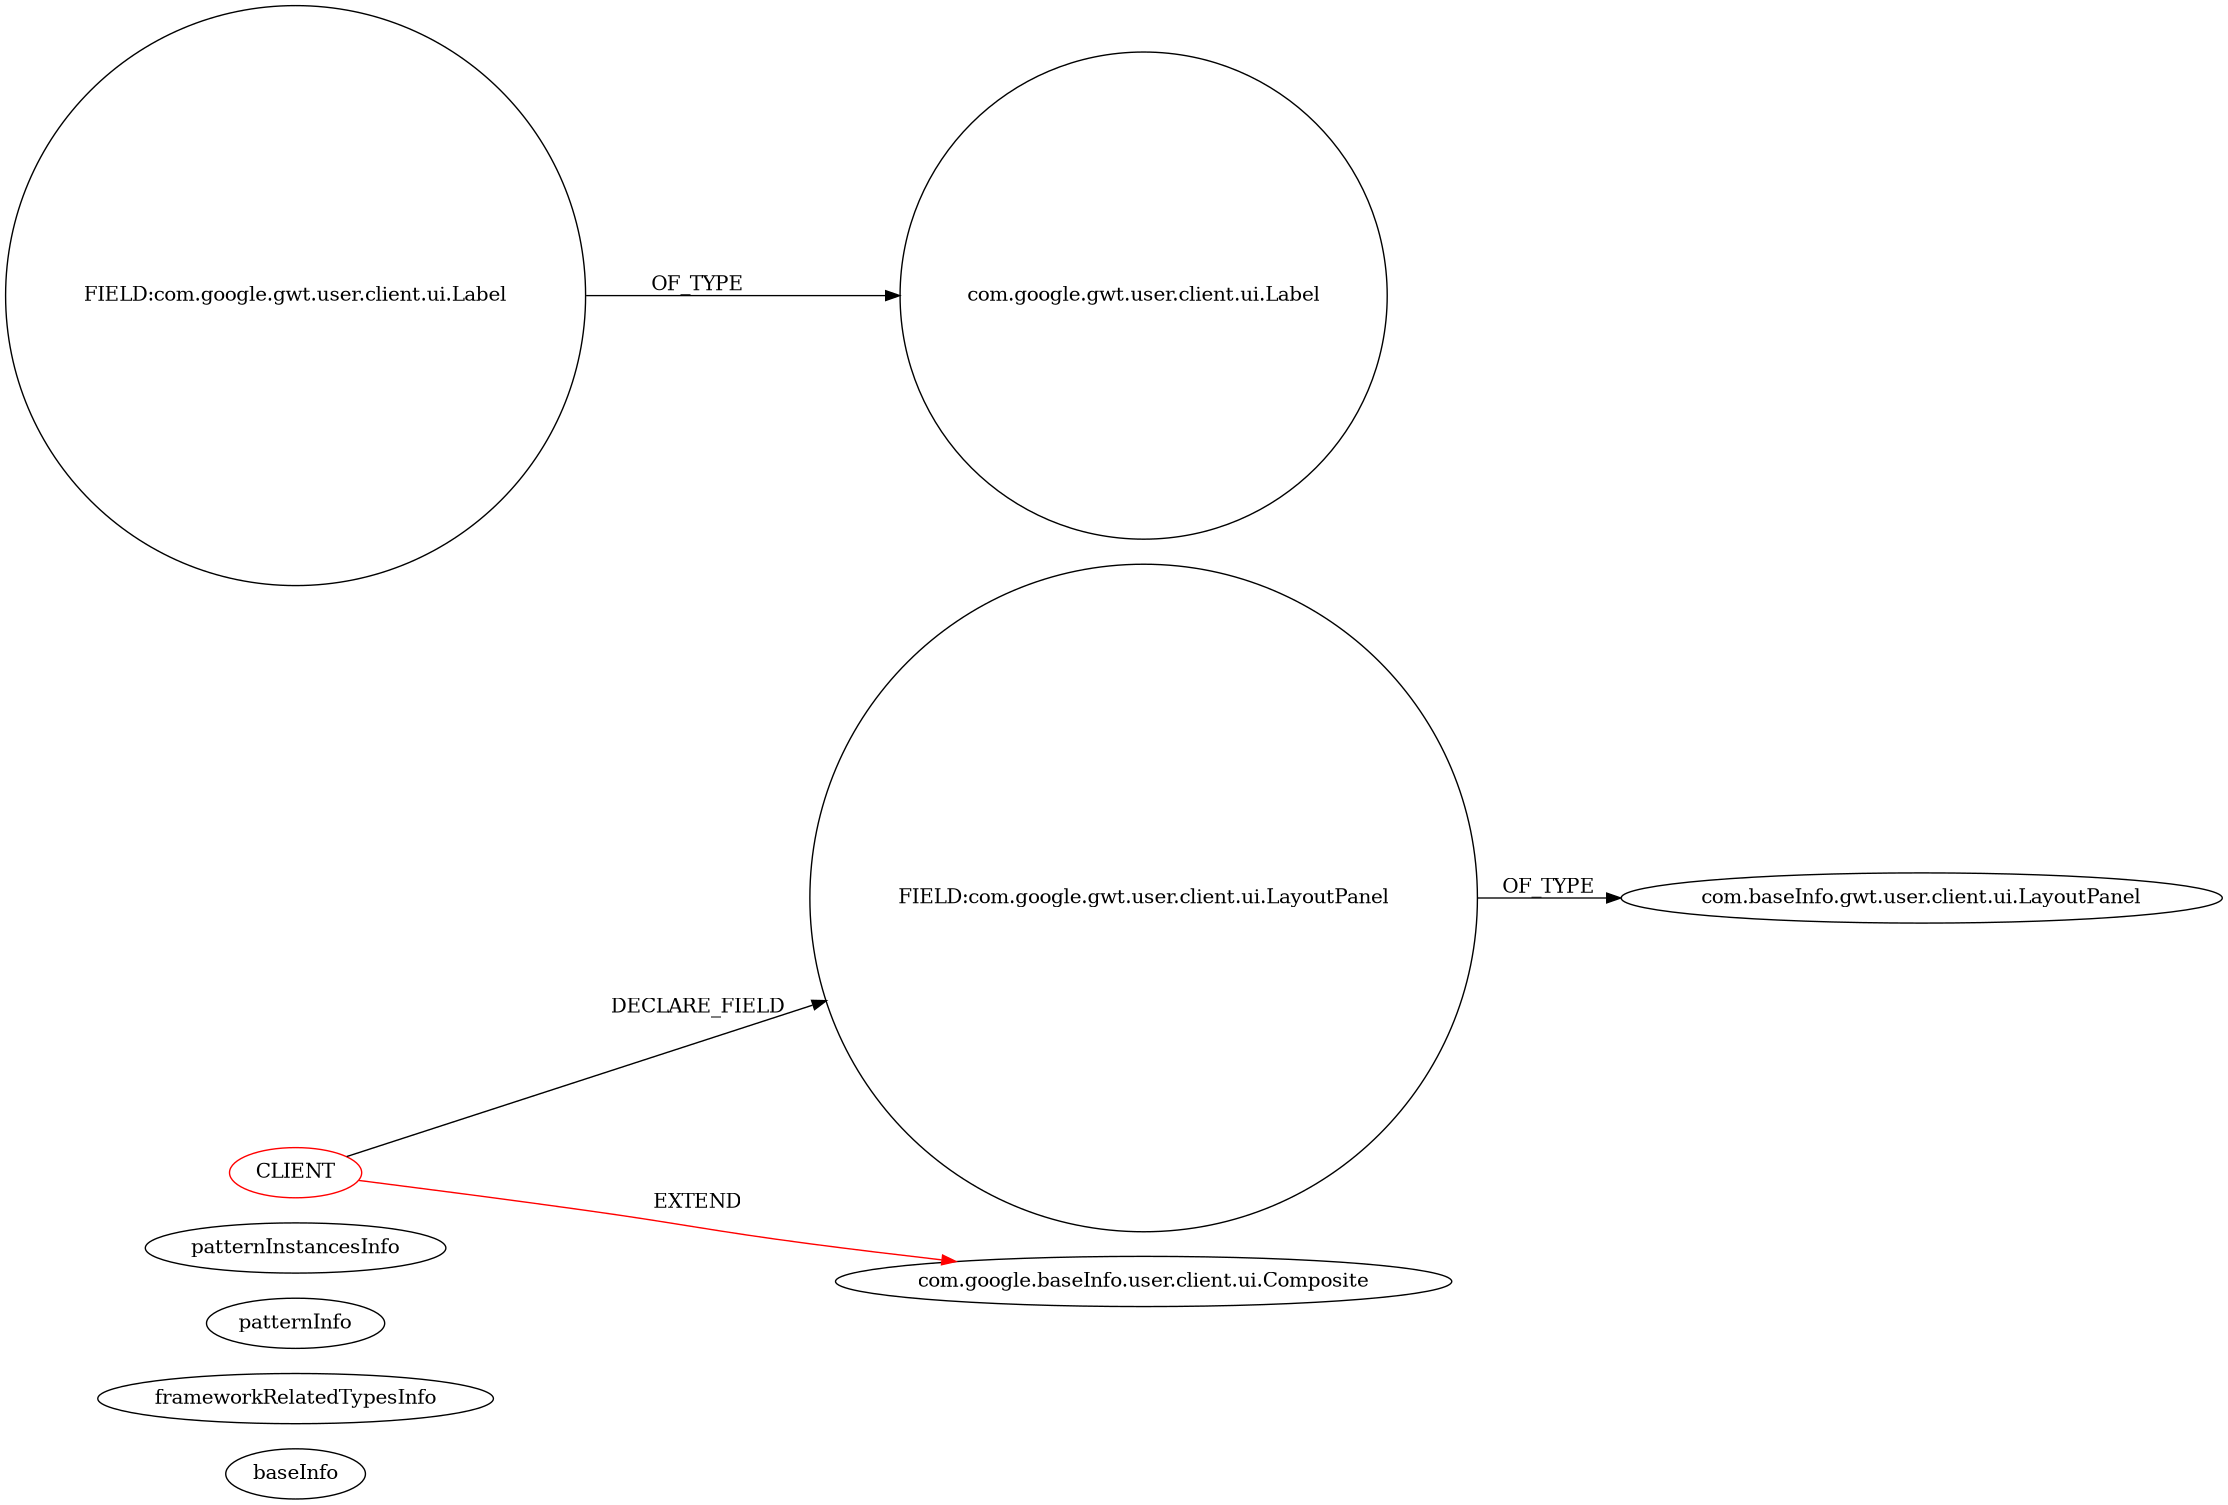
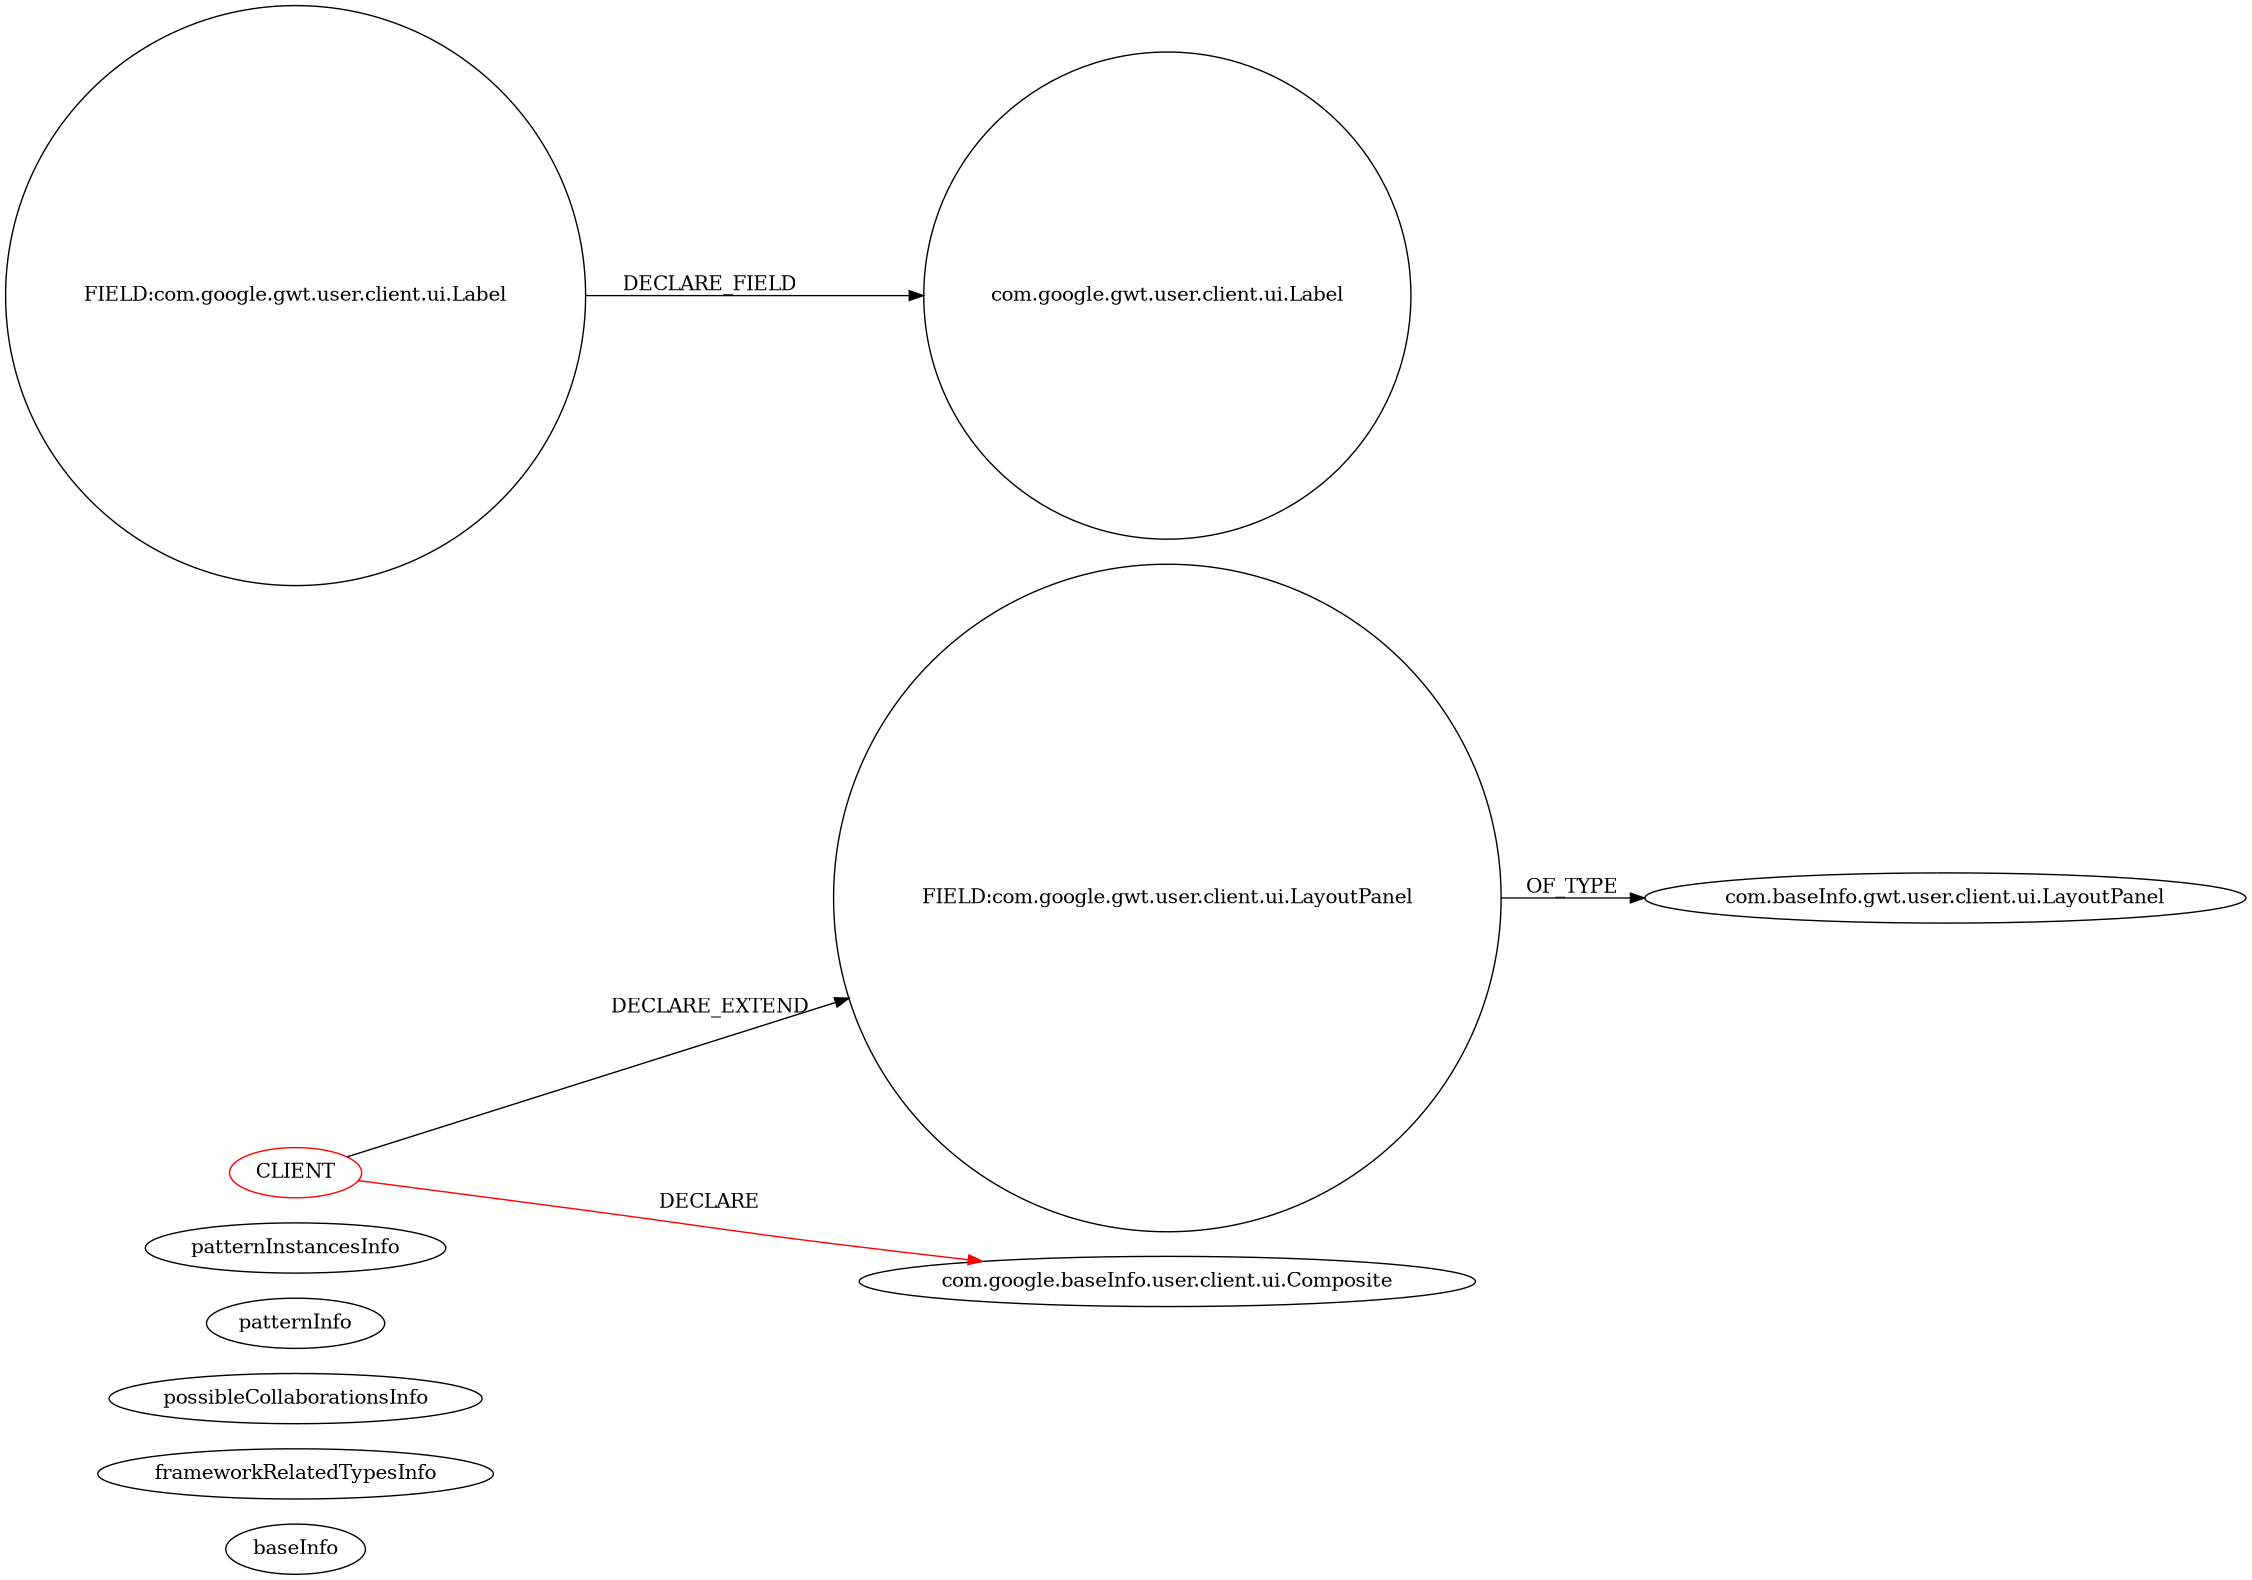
(698, 285) -> (710, 285)
(698, 1007) -> (710, 1007)
(698, 1203) -> (710, 1203)
none -> (296, 1399)
